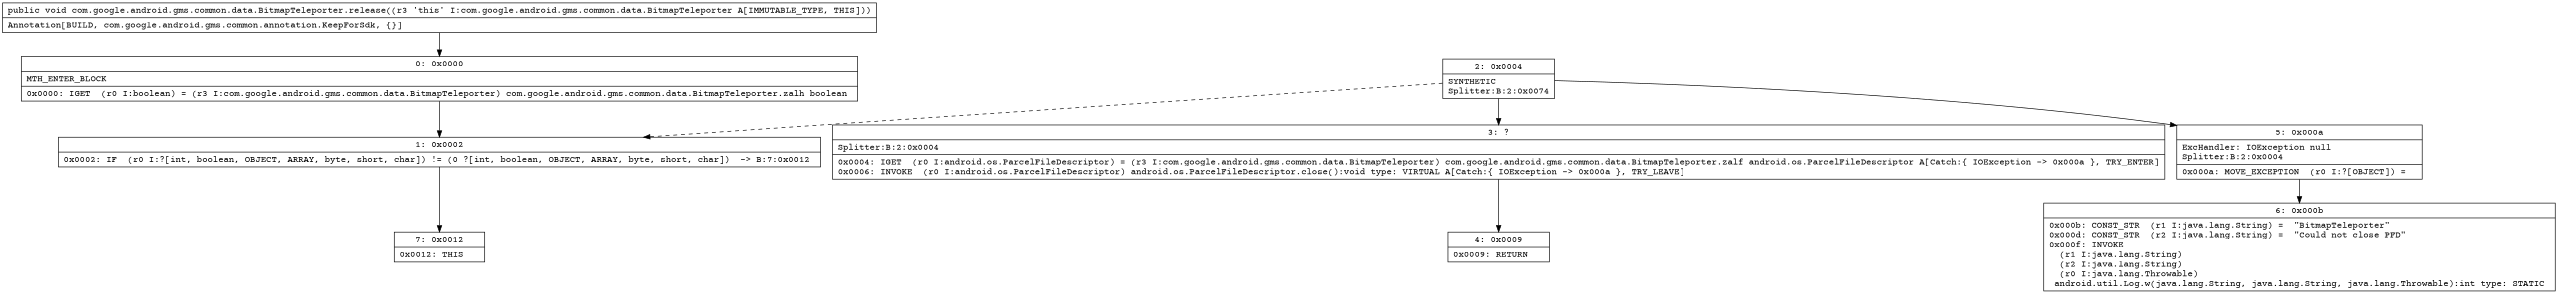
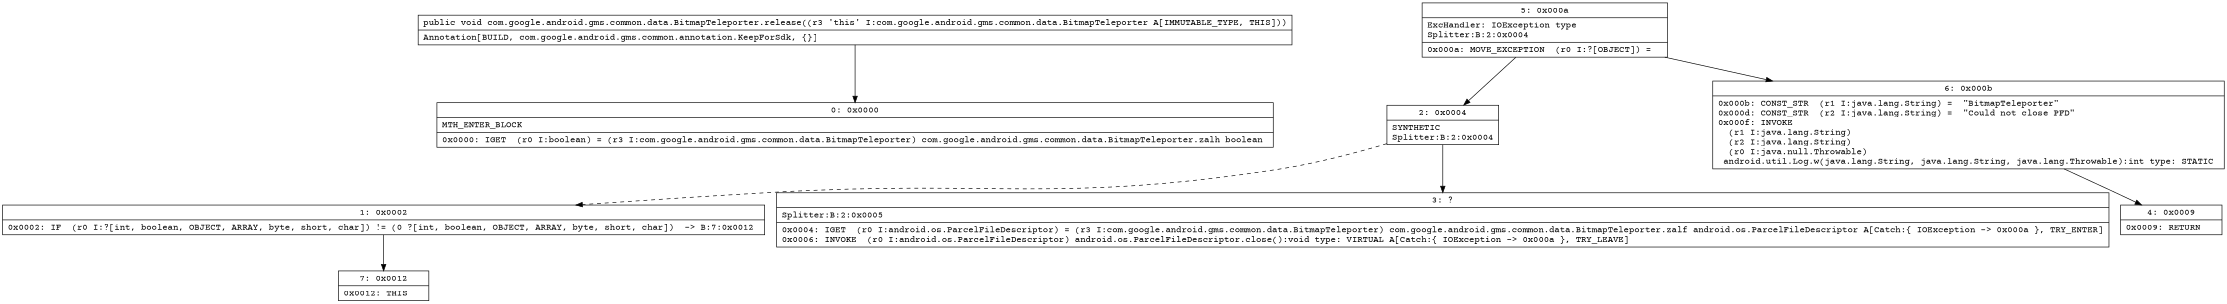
(1499, 91) -> (1443, 137)
(1863, 95) -> (1492, 79)
(439, 116) -> none
(888, 147) -> (832, 215)
(2257, 147) -> (1502, 25)
(1499, 202) -> (2100, 185)
(2124, 274) -> (1793, 151)
